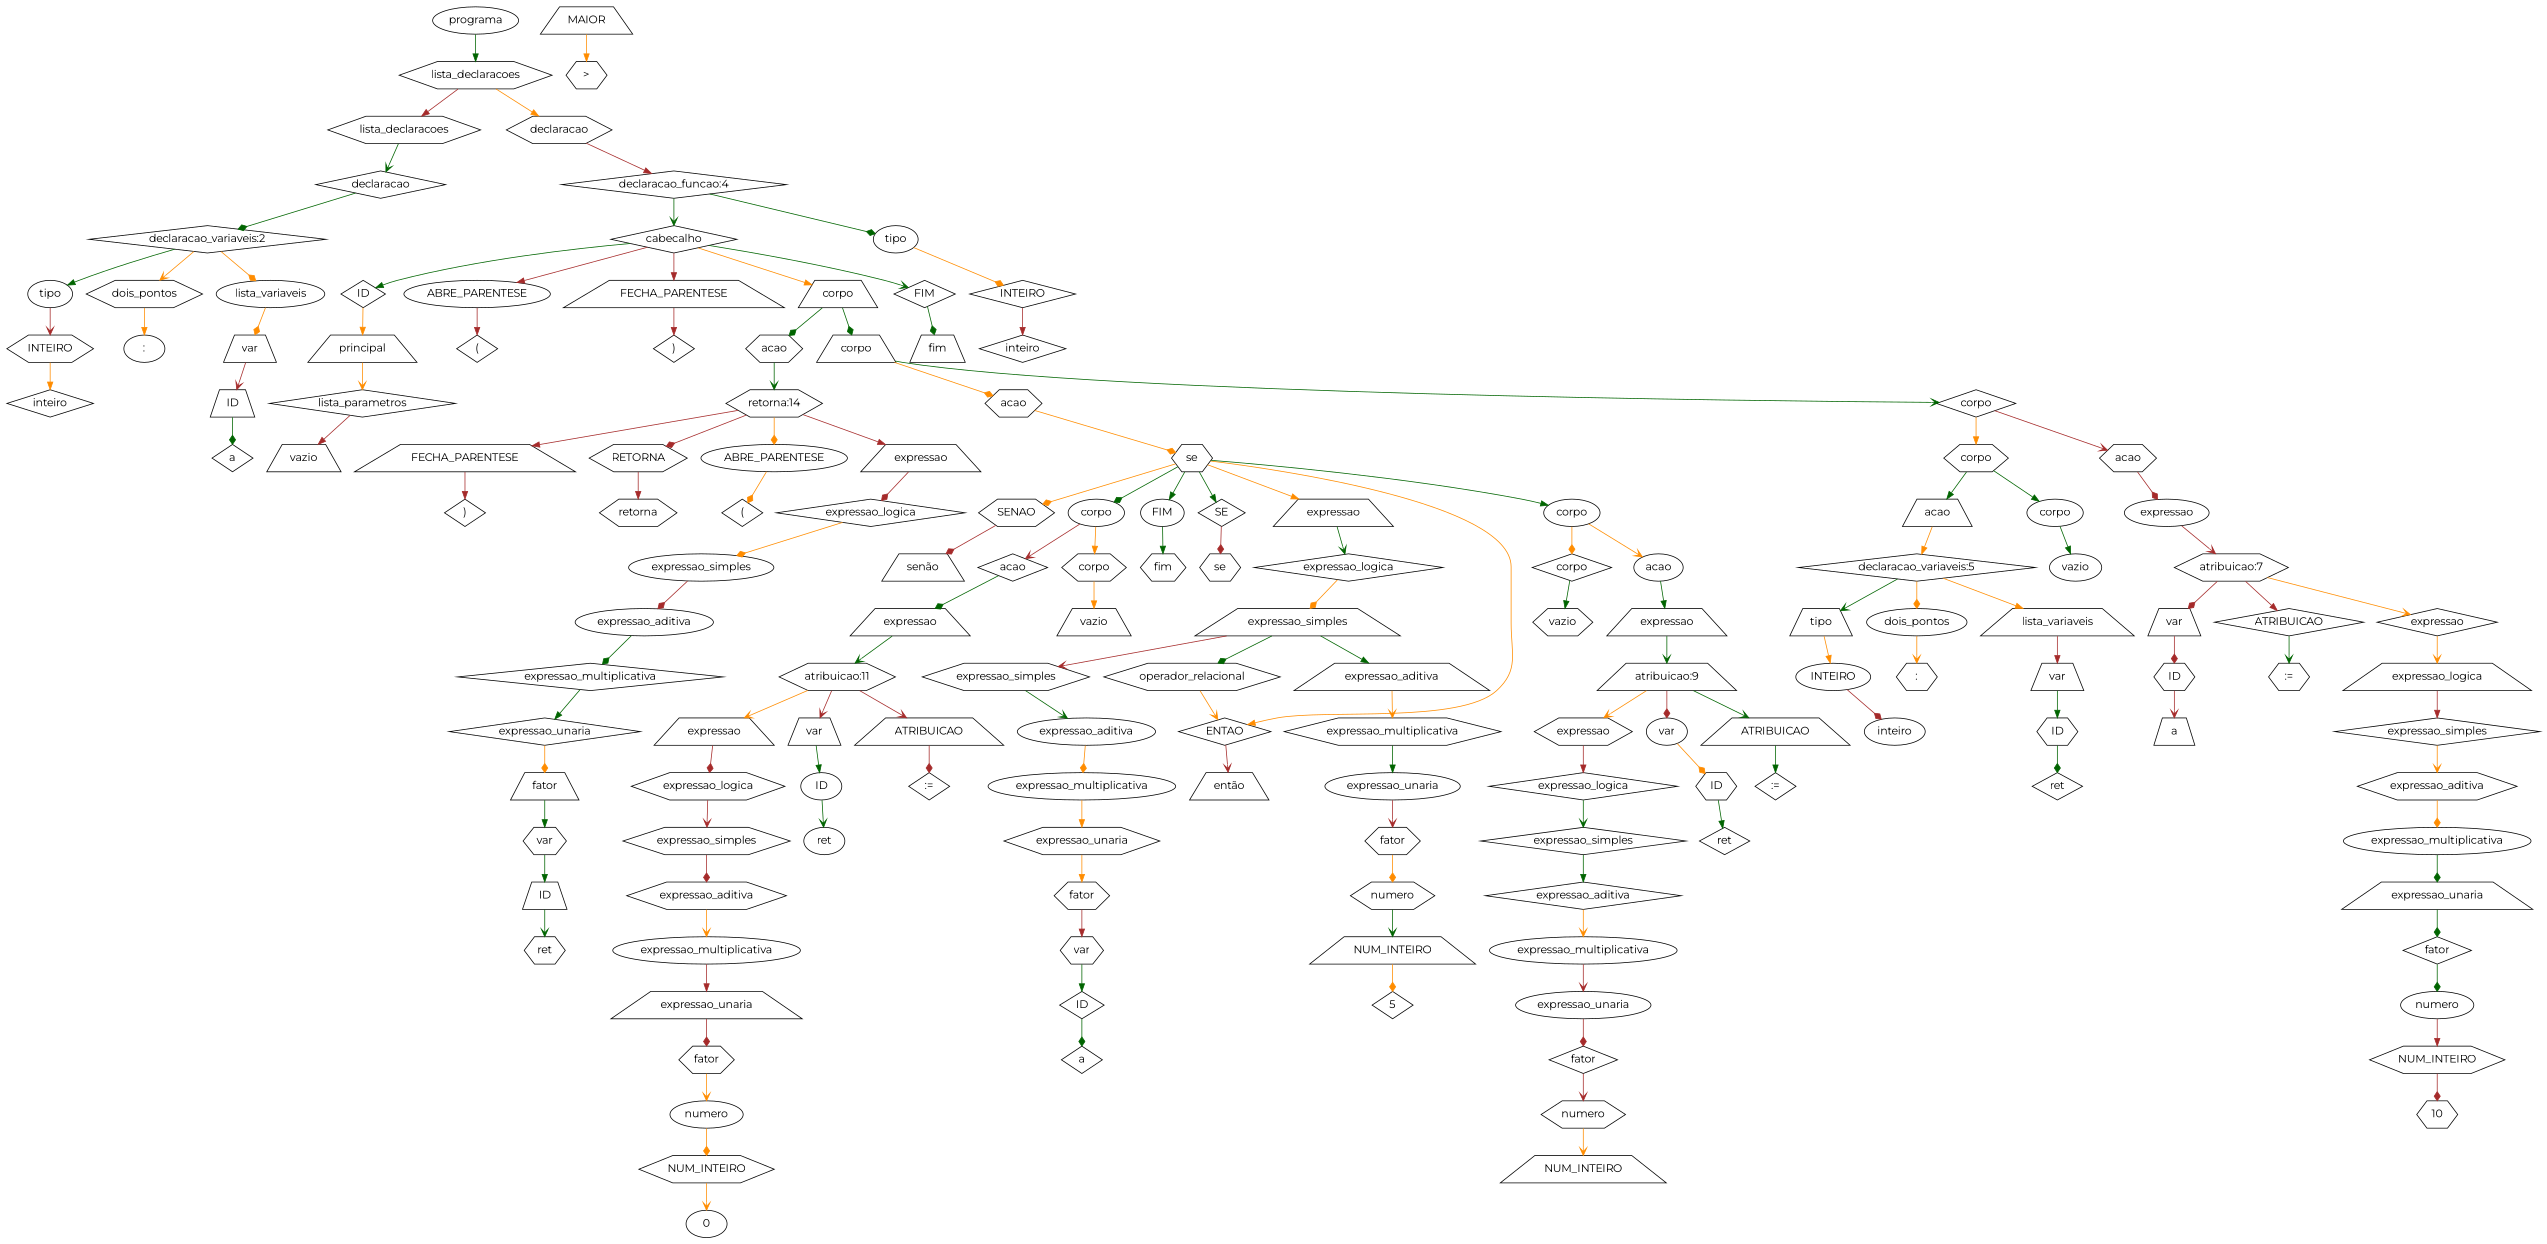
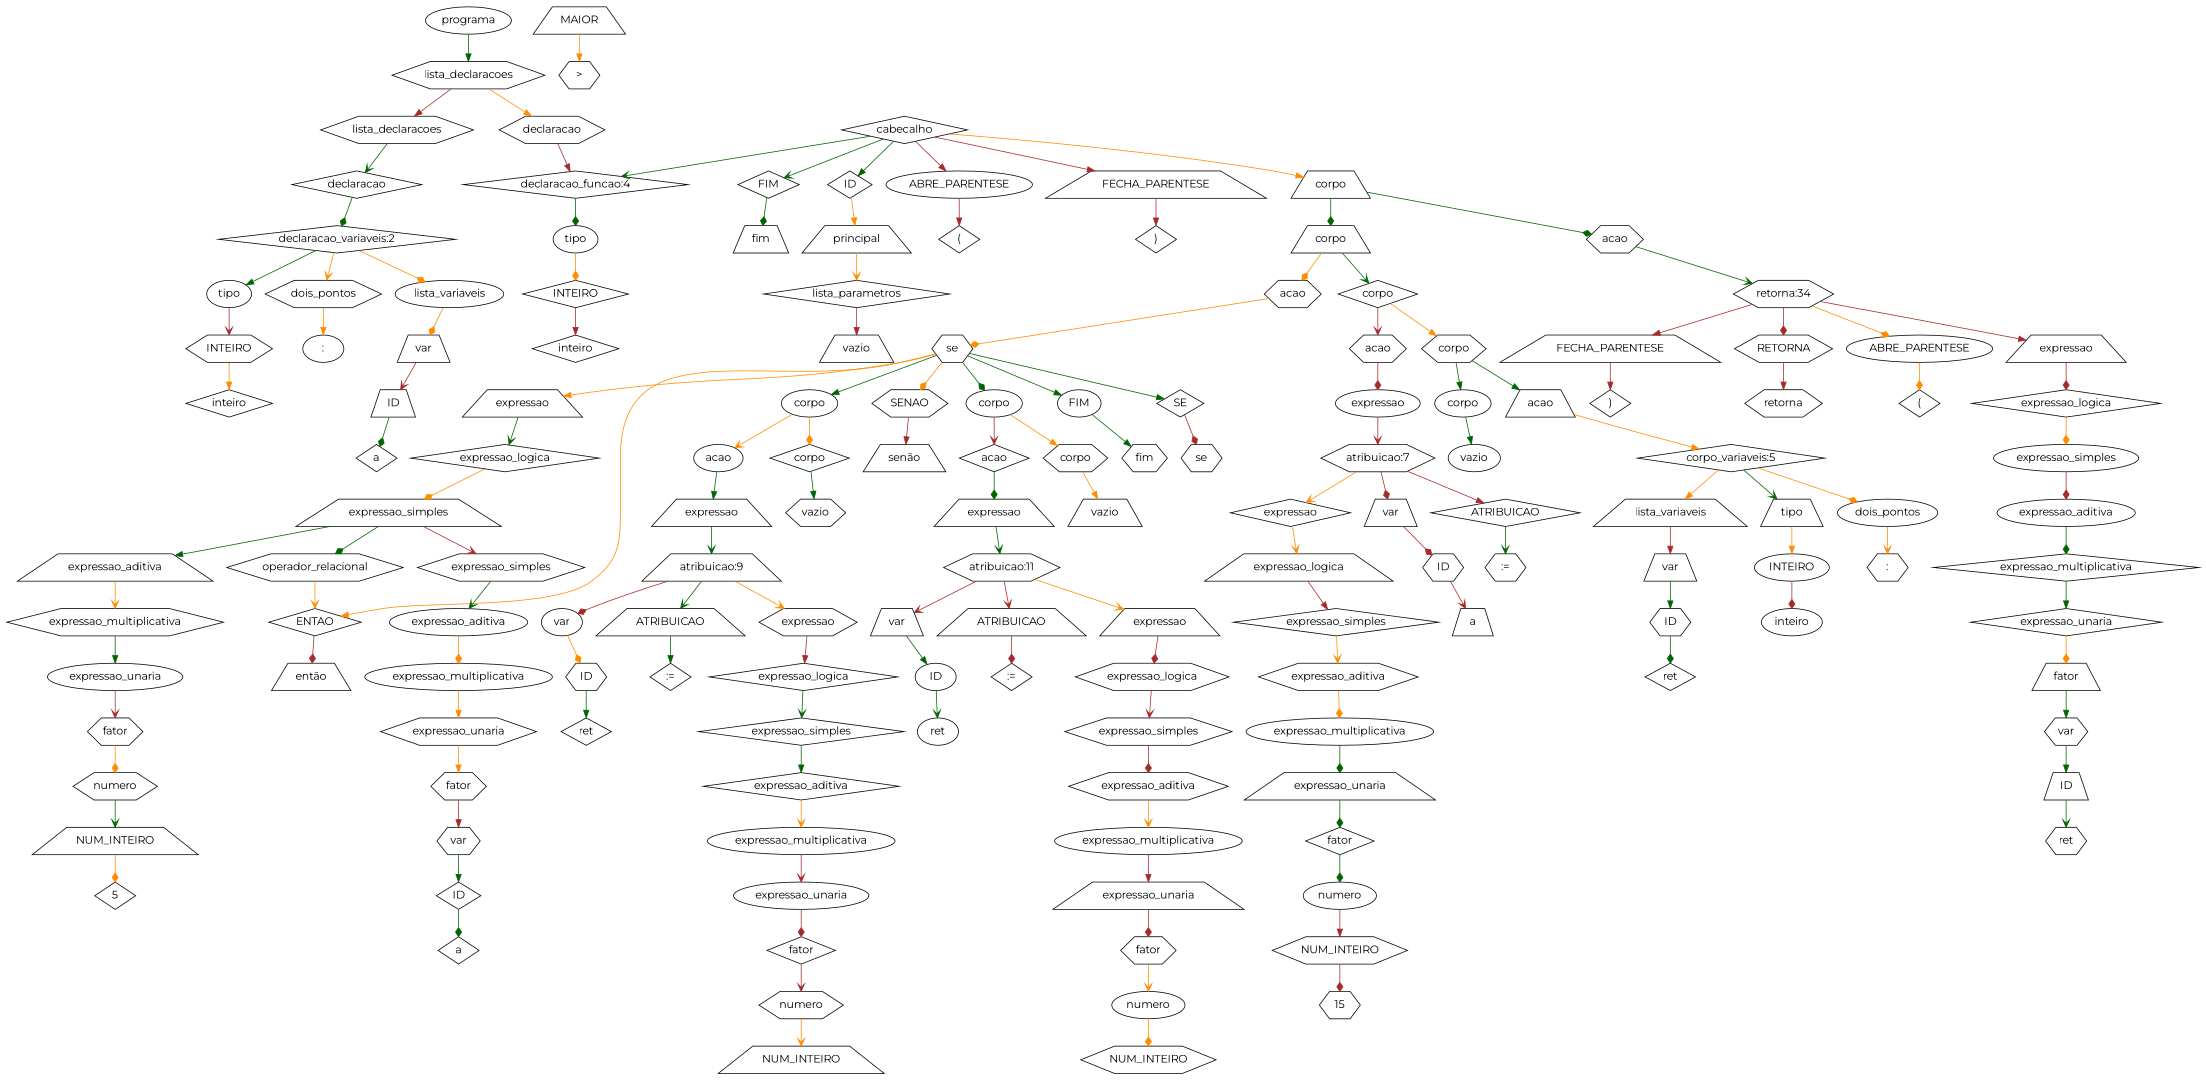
(674, 208) -> (750, 156)
(774, 403) -> (1784, 294)
(975, 537) -> (908, 427)
(1917, 568) -> (1731, 458)
(1227, 755) -> (313, 645)
(2437, 1115) -> (1340, 1005)
(707, 1224) -> none
